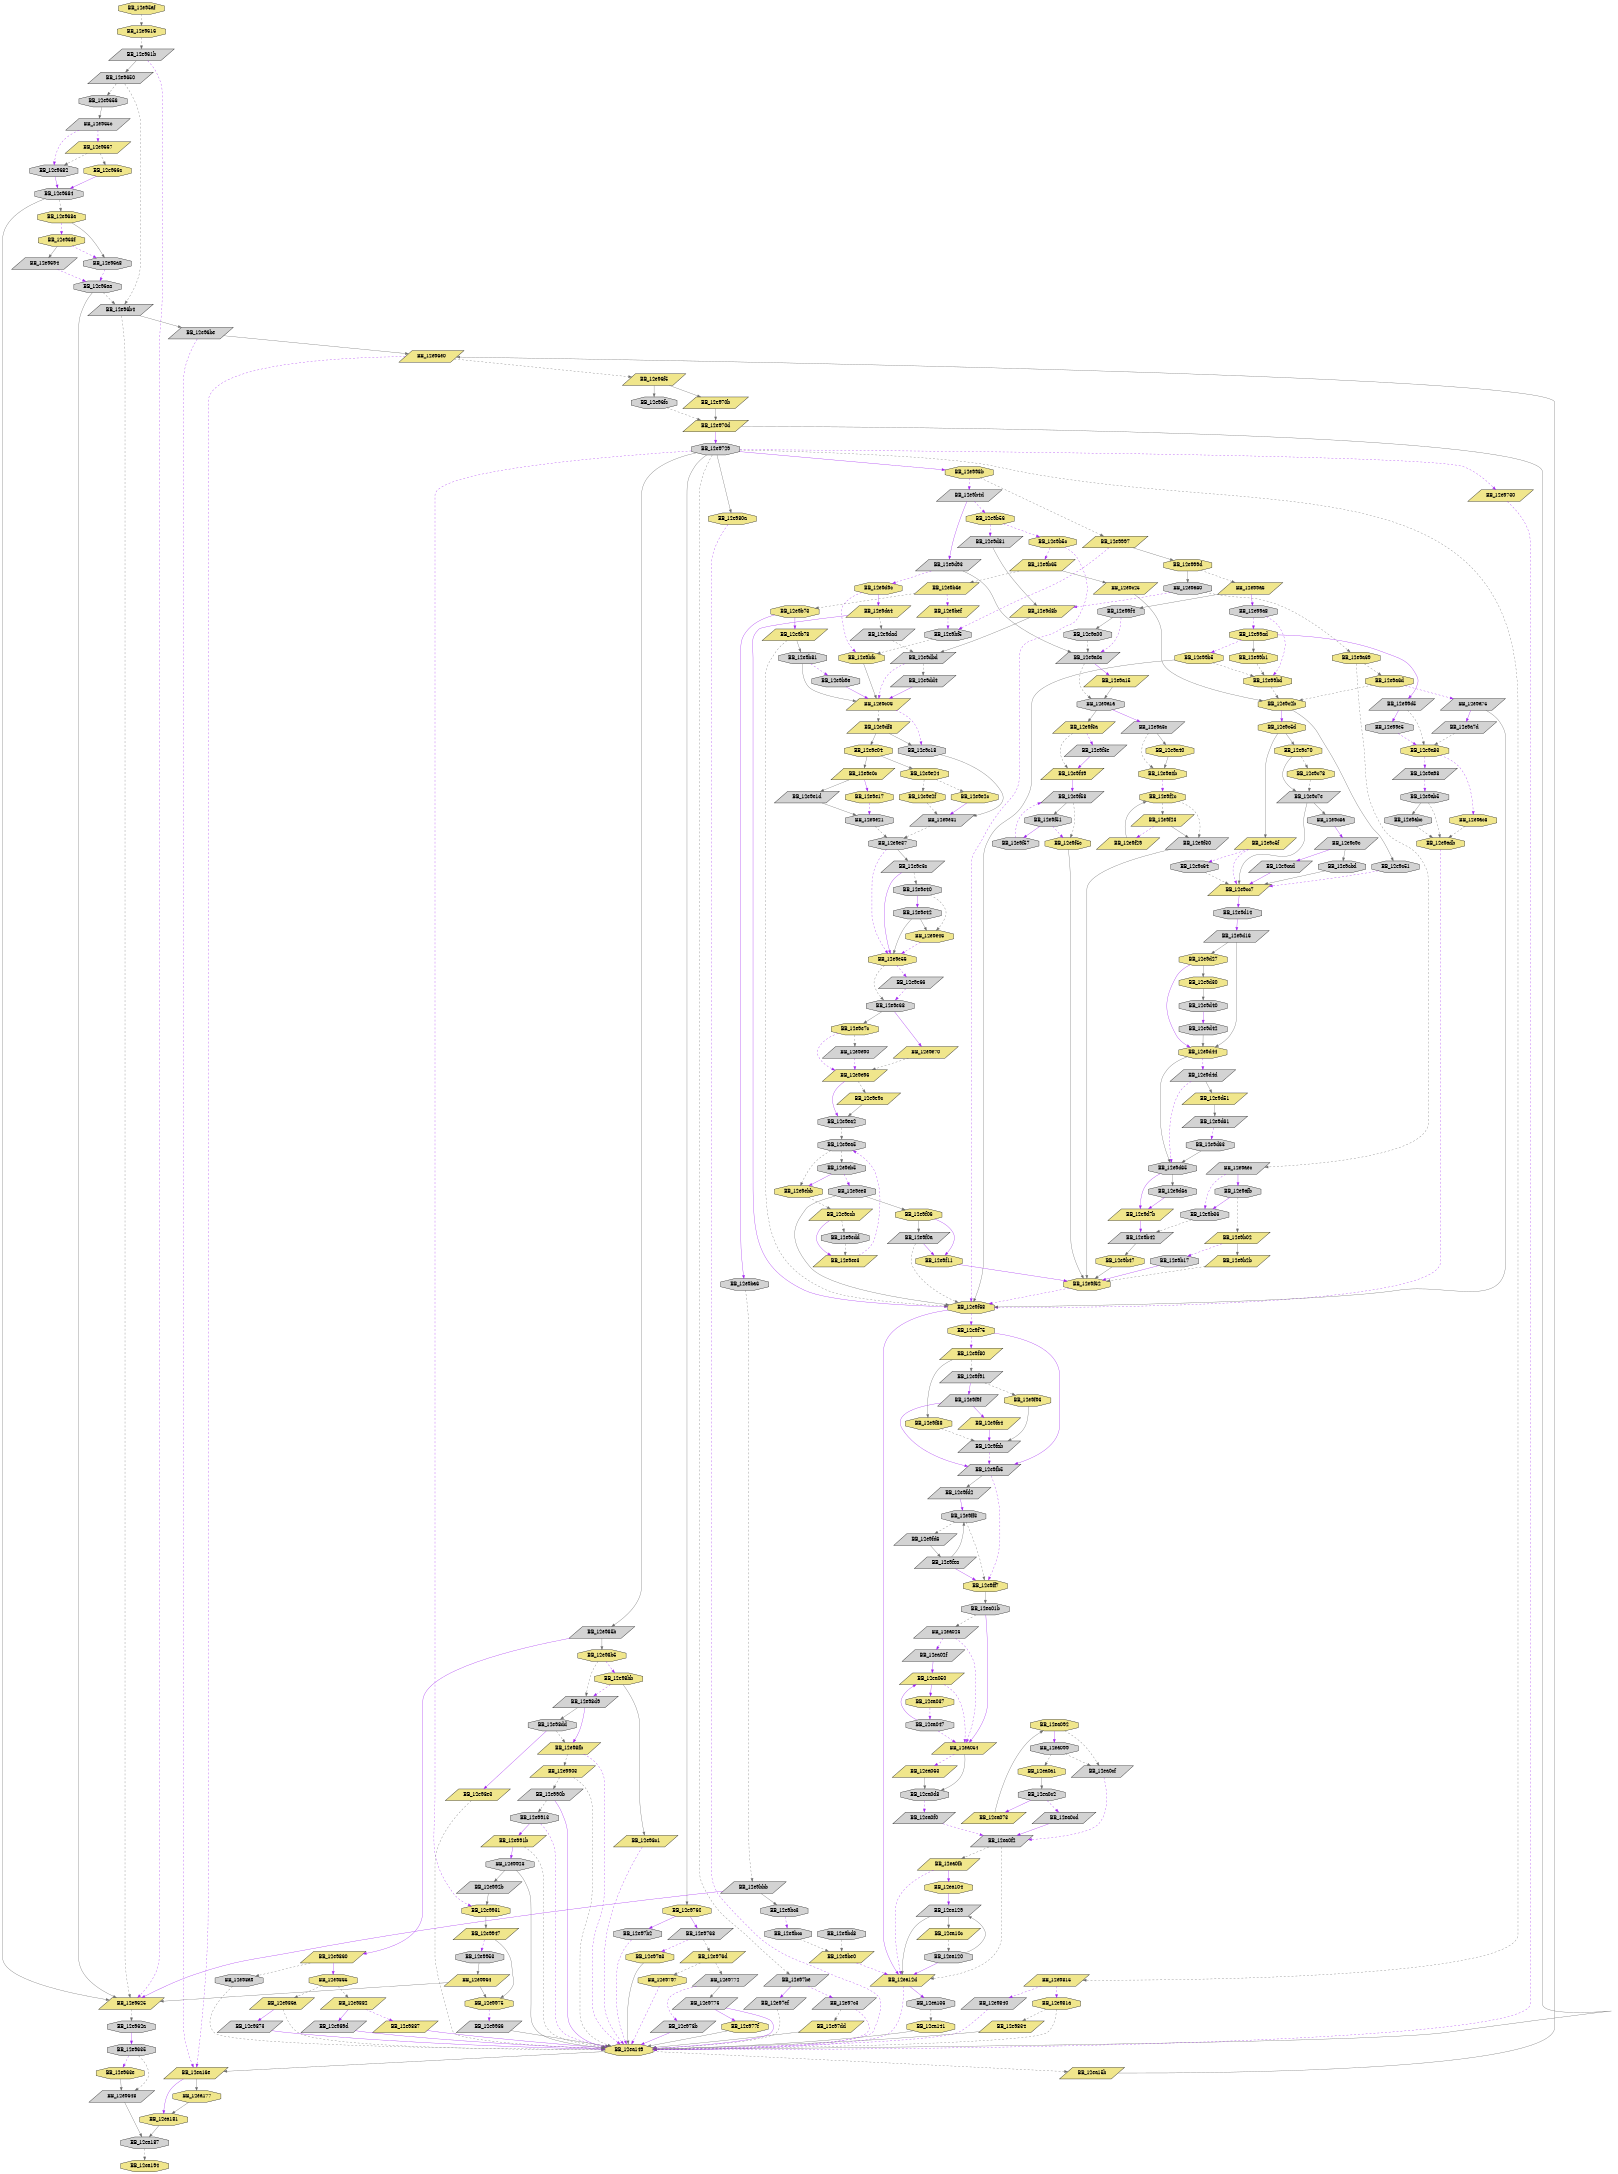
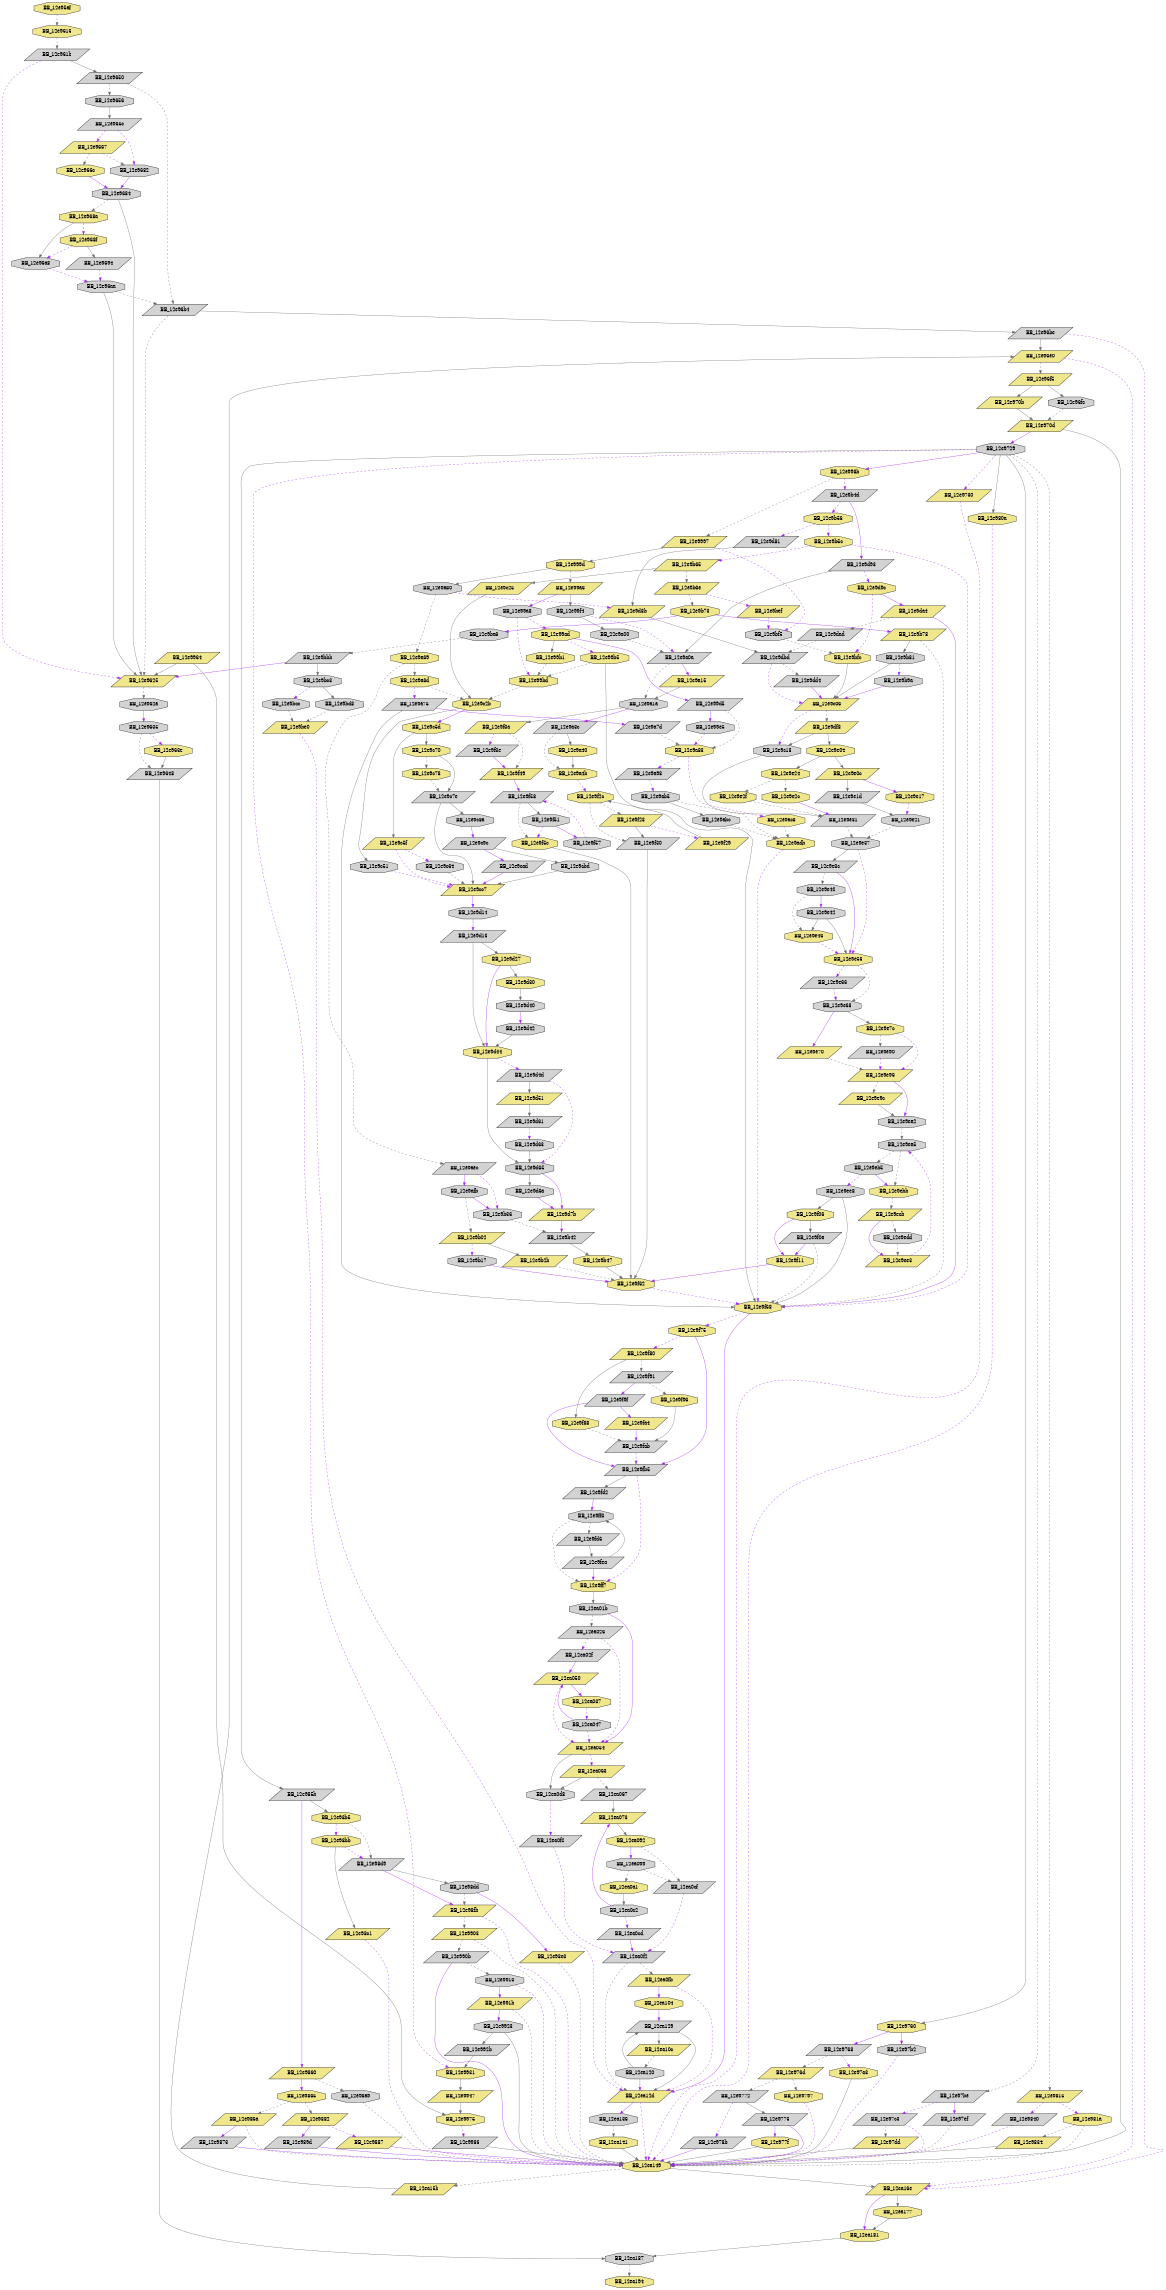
(1088, 635) -> (615, 635)
none -> (328, 692)
none -> (613, 1795)
(480, 1957) -> none
